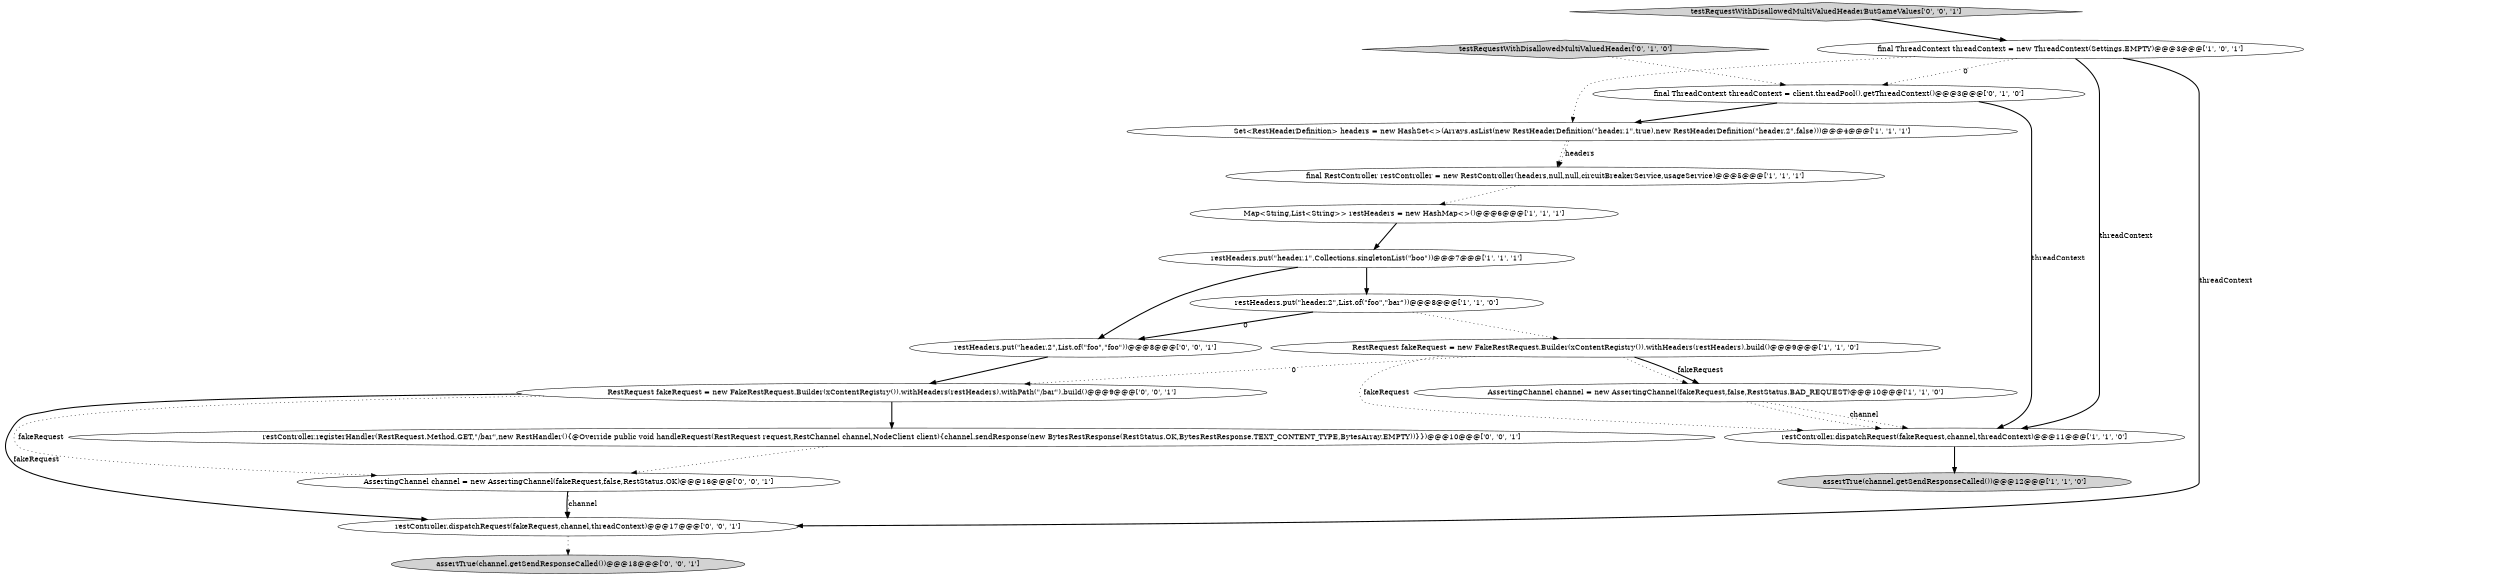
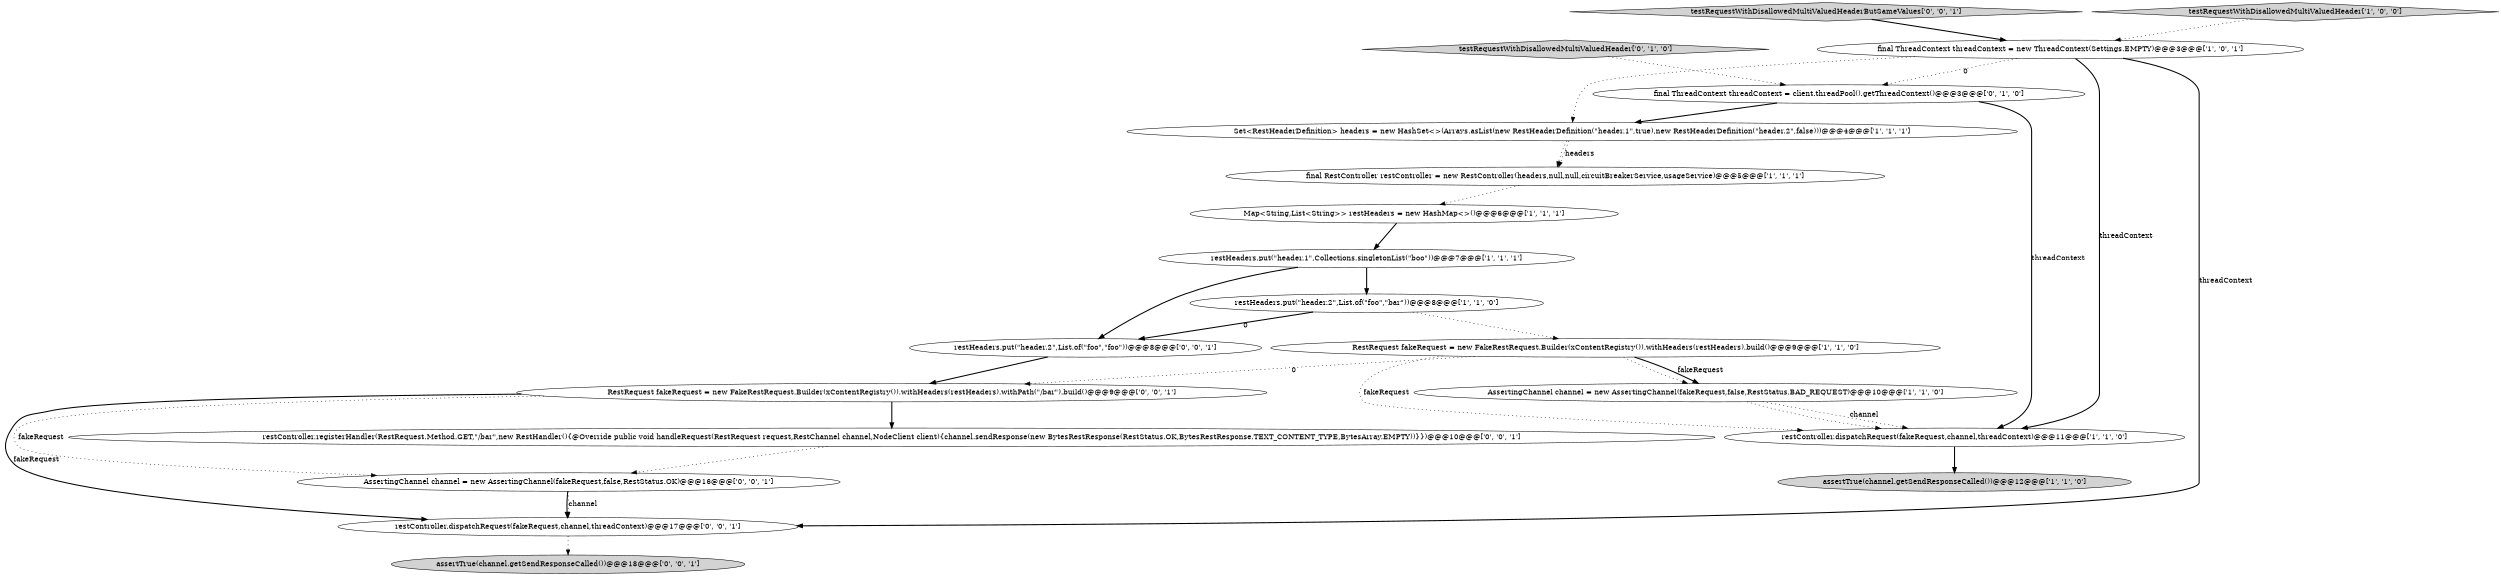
none -> (2295, 12)
